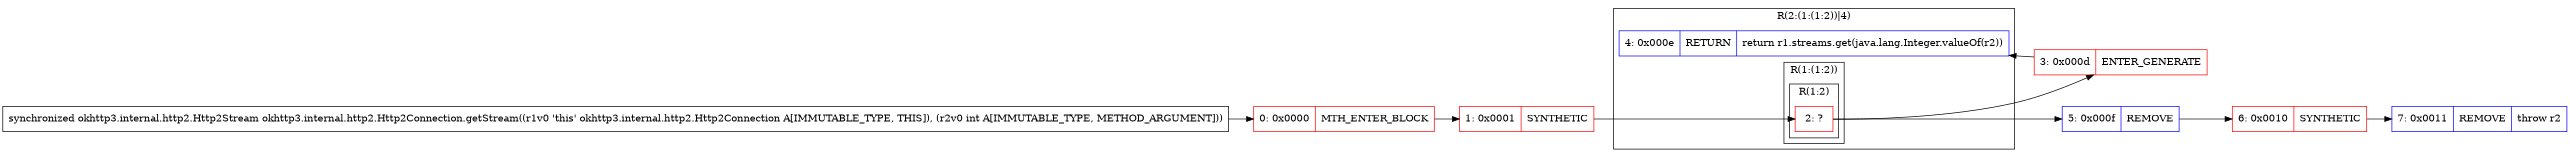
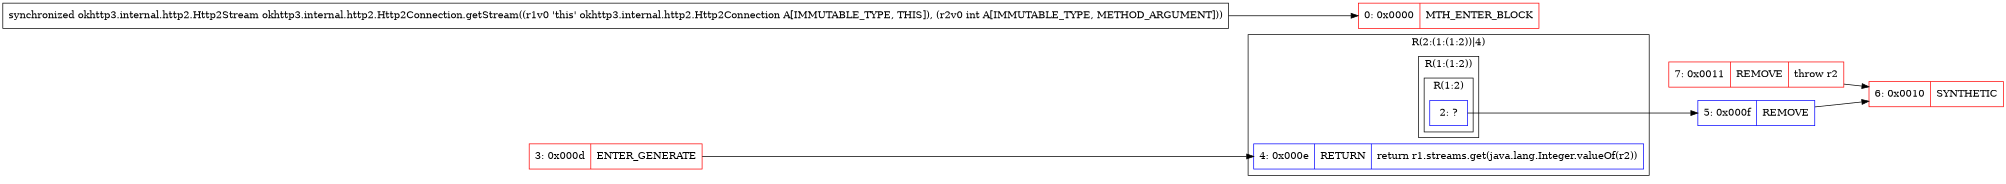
(1962, 112) -> none
(1527, 119) -> none
(1814, 119) -> (1449, 113)
(2376, 119) -> (1853, 85)
(2479, 119) -> (1756, 75)
